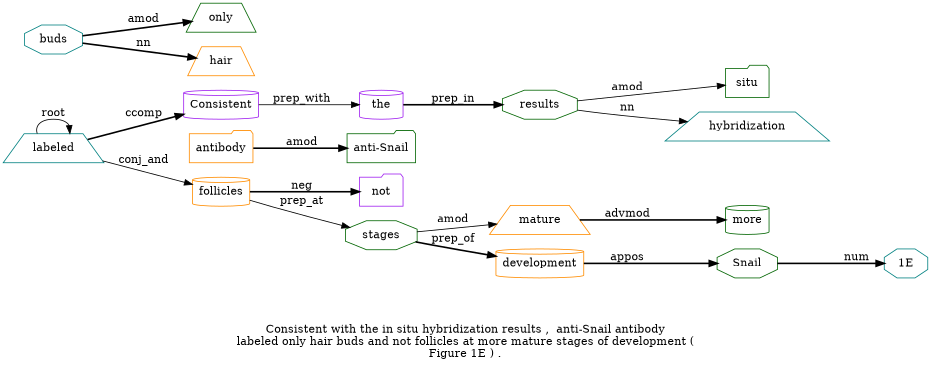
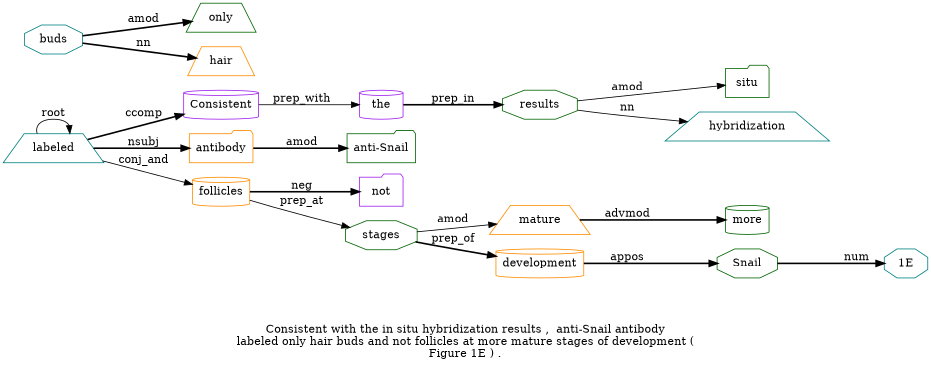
none -> (137, 148)
